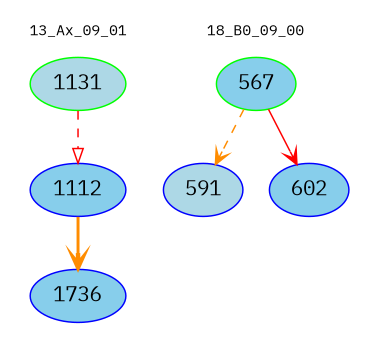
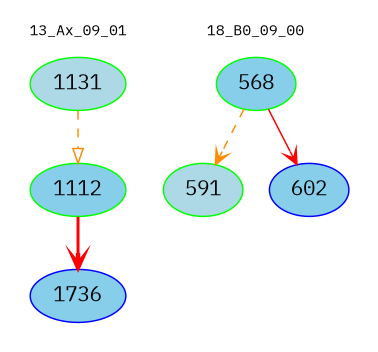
(256, 84) -> (256, 84)
(78, 130) -> (78, 130)
(78, 190) -> (78, 190)
(203, 190) -> (203, 190)
(78, 236) -> (78, 236)
